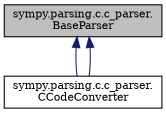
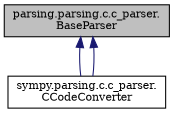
(83, 21) -> (87, 21)
